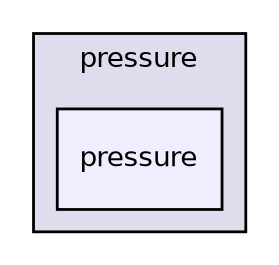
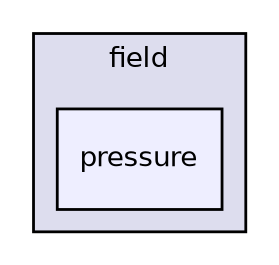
(140, 60) -> (140, 60)
